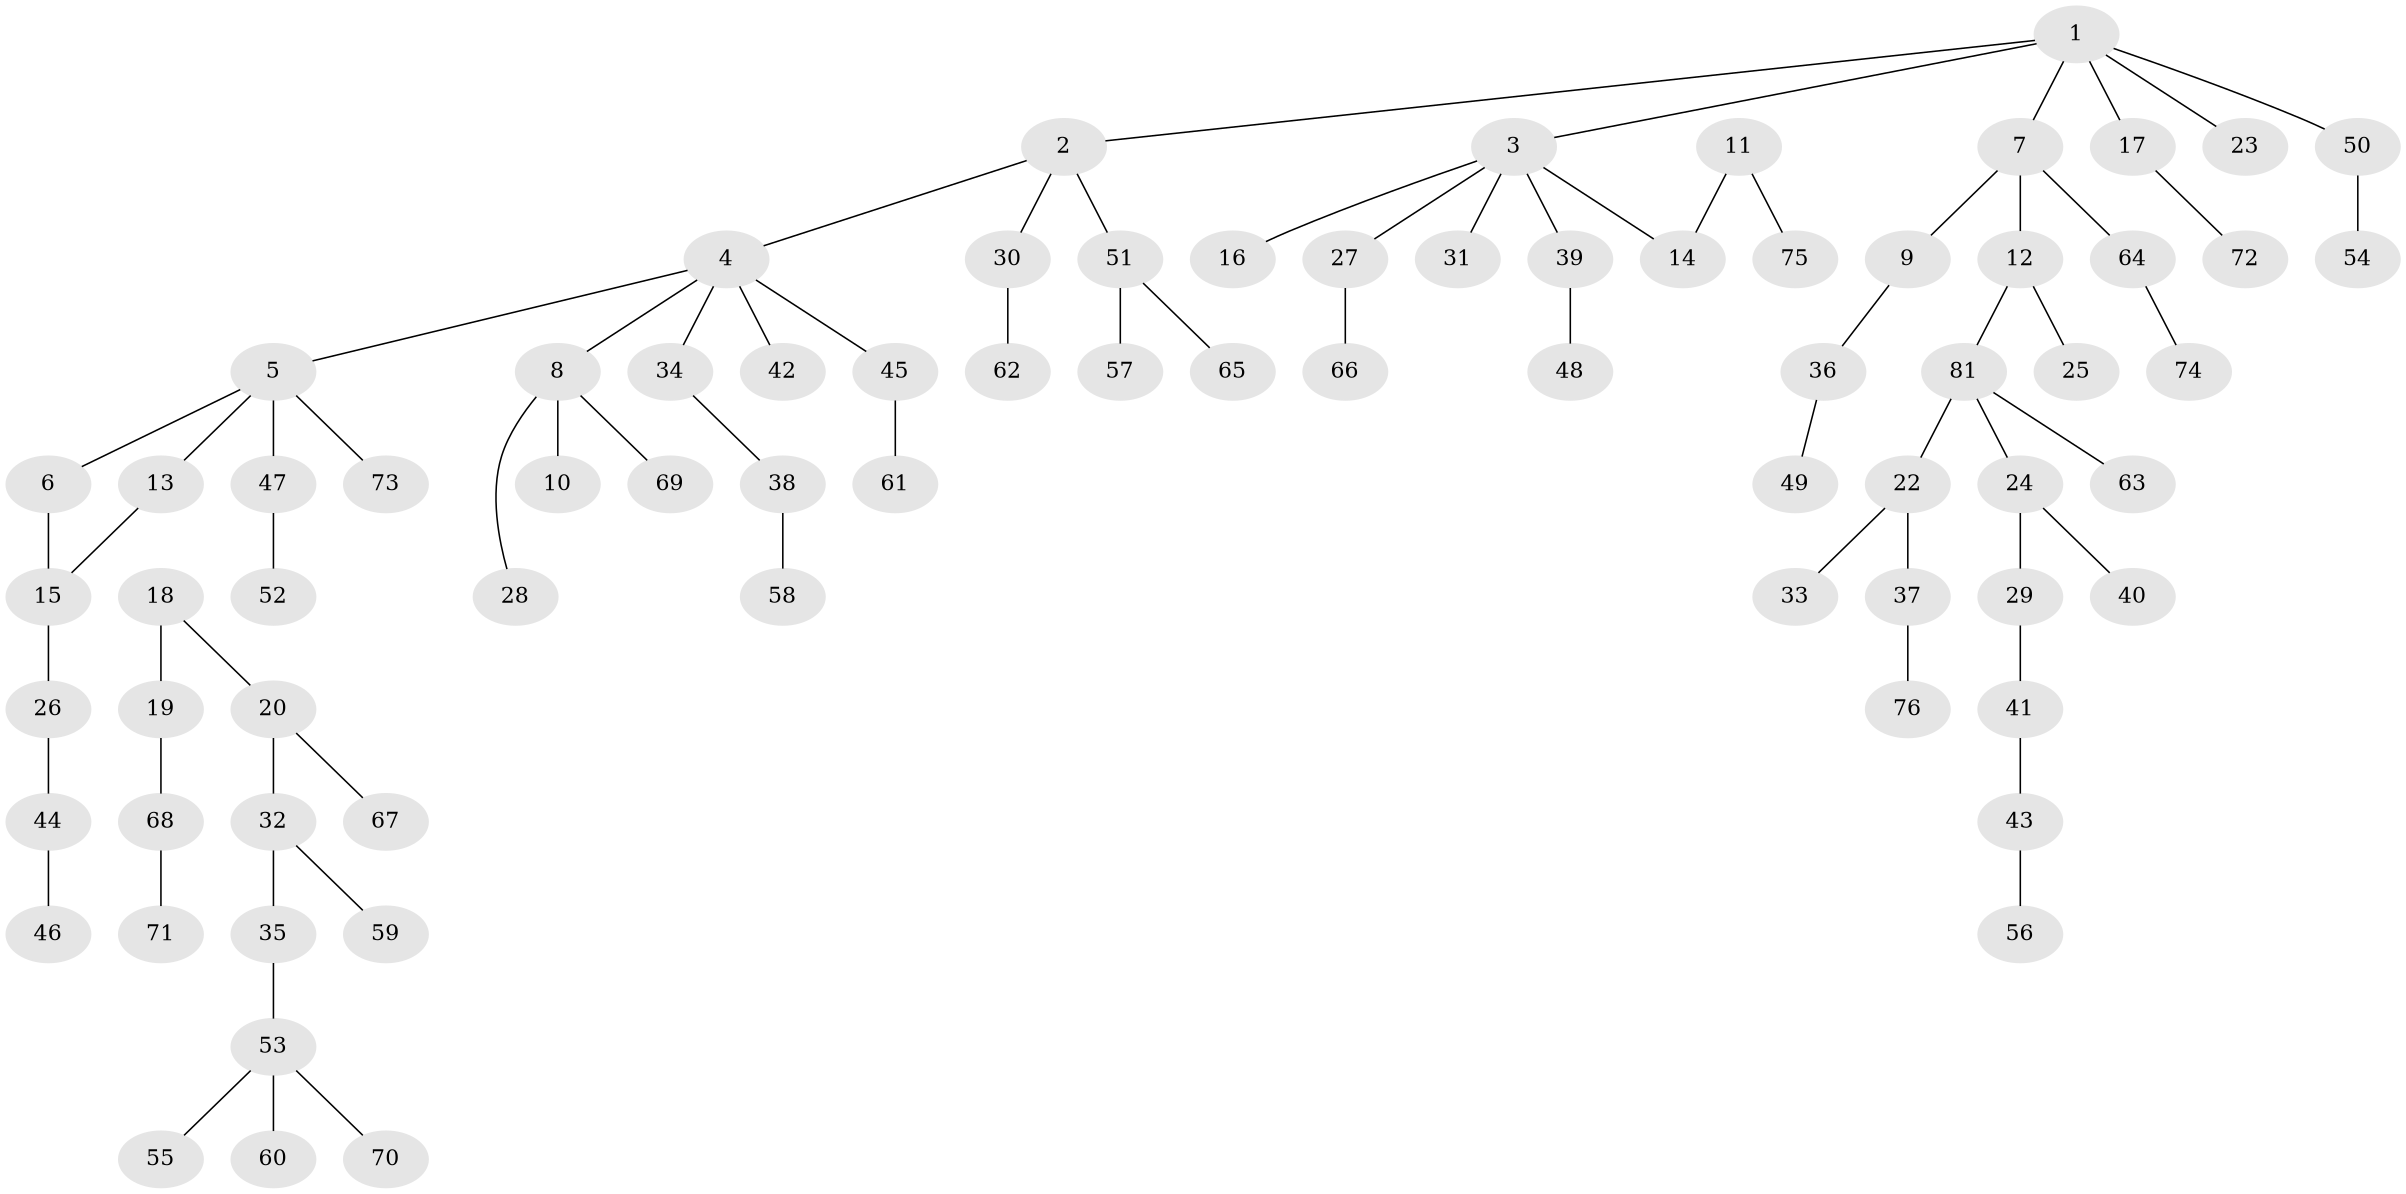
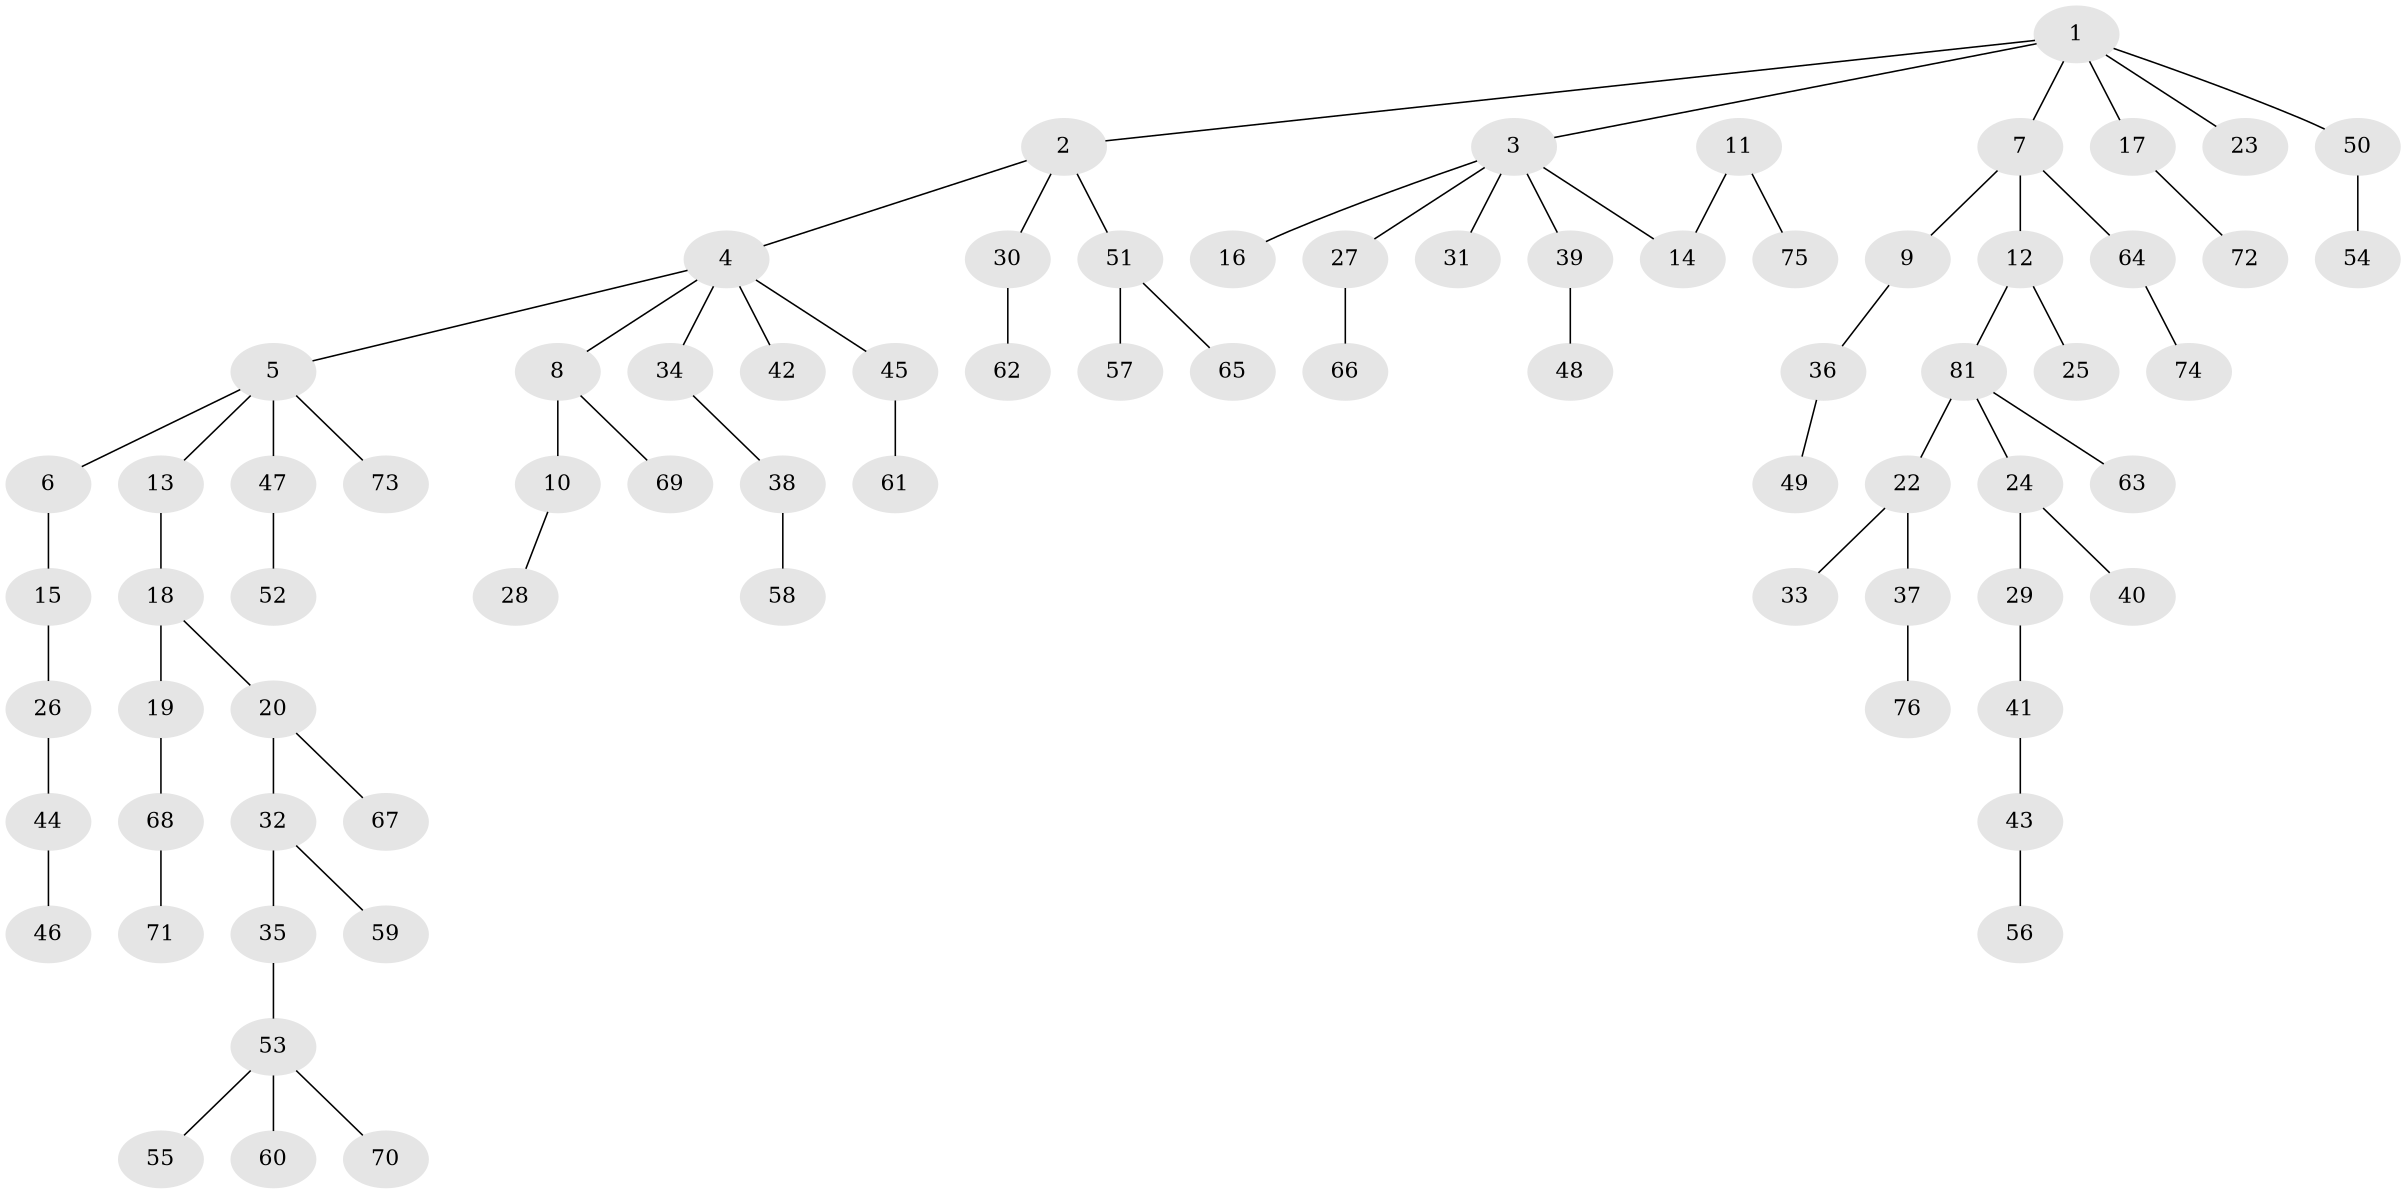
(497, 478) -> (537, 540)
(105, 540) -> (161, 541)
